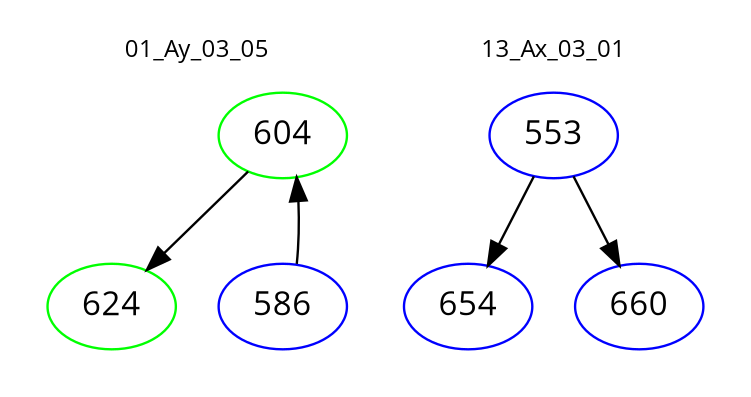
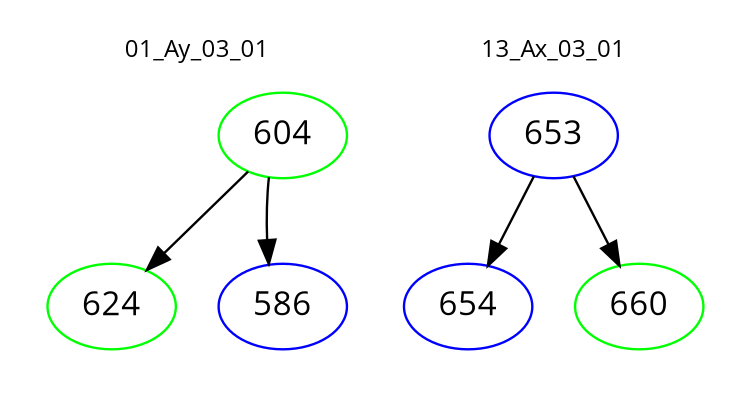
(197, 51) -> (197, 51)
(554, 135) -> (554, 135)
(299, 233) -> (267, 209)
(639, 307) -> (639, 307)
